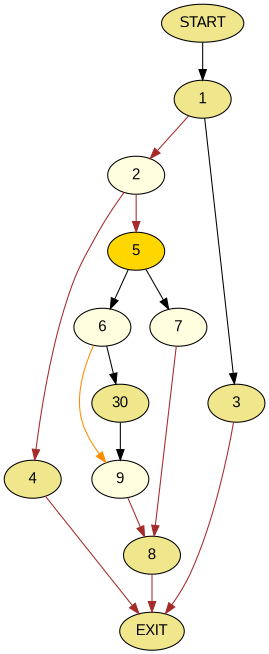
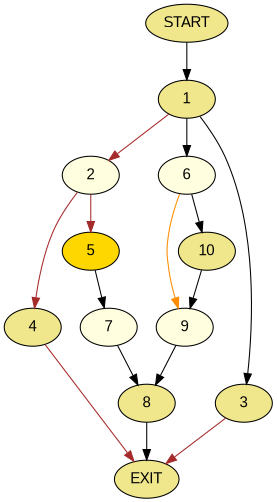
(121, 284) -> (187, 132)
(120, 403) -> (207, 251)
(166, 436) -> (125, 360)
(134, 512) -> (168, 360)
(152, 588) -> (147, 436)
